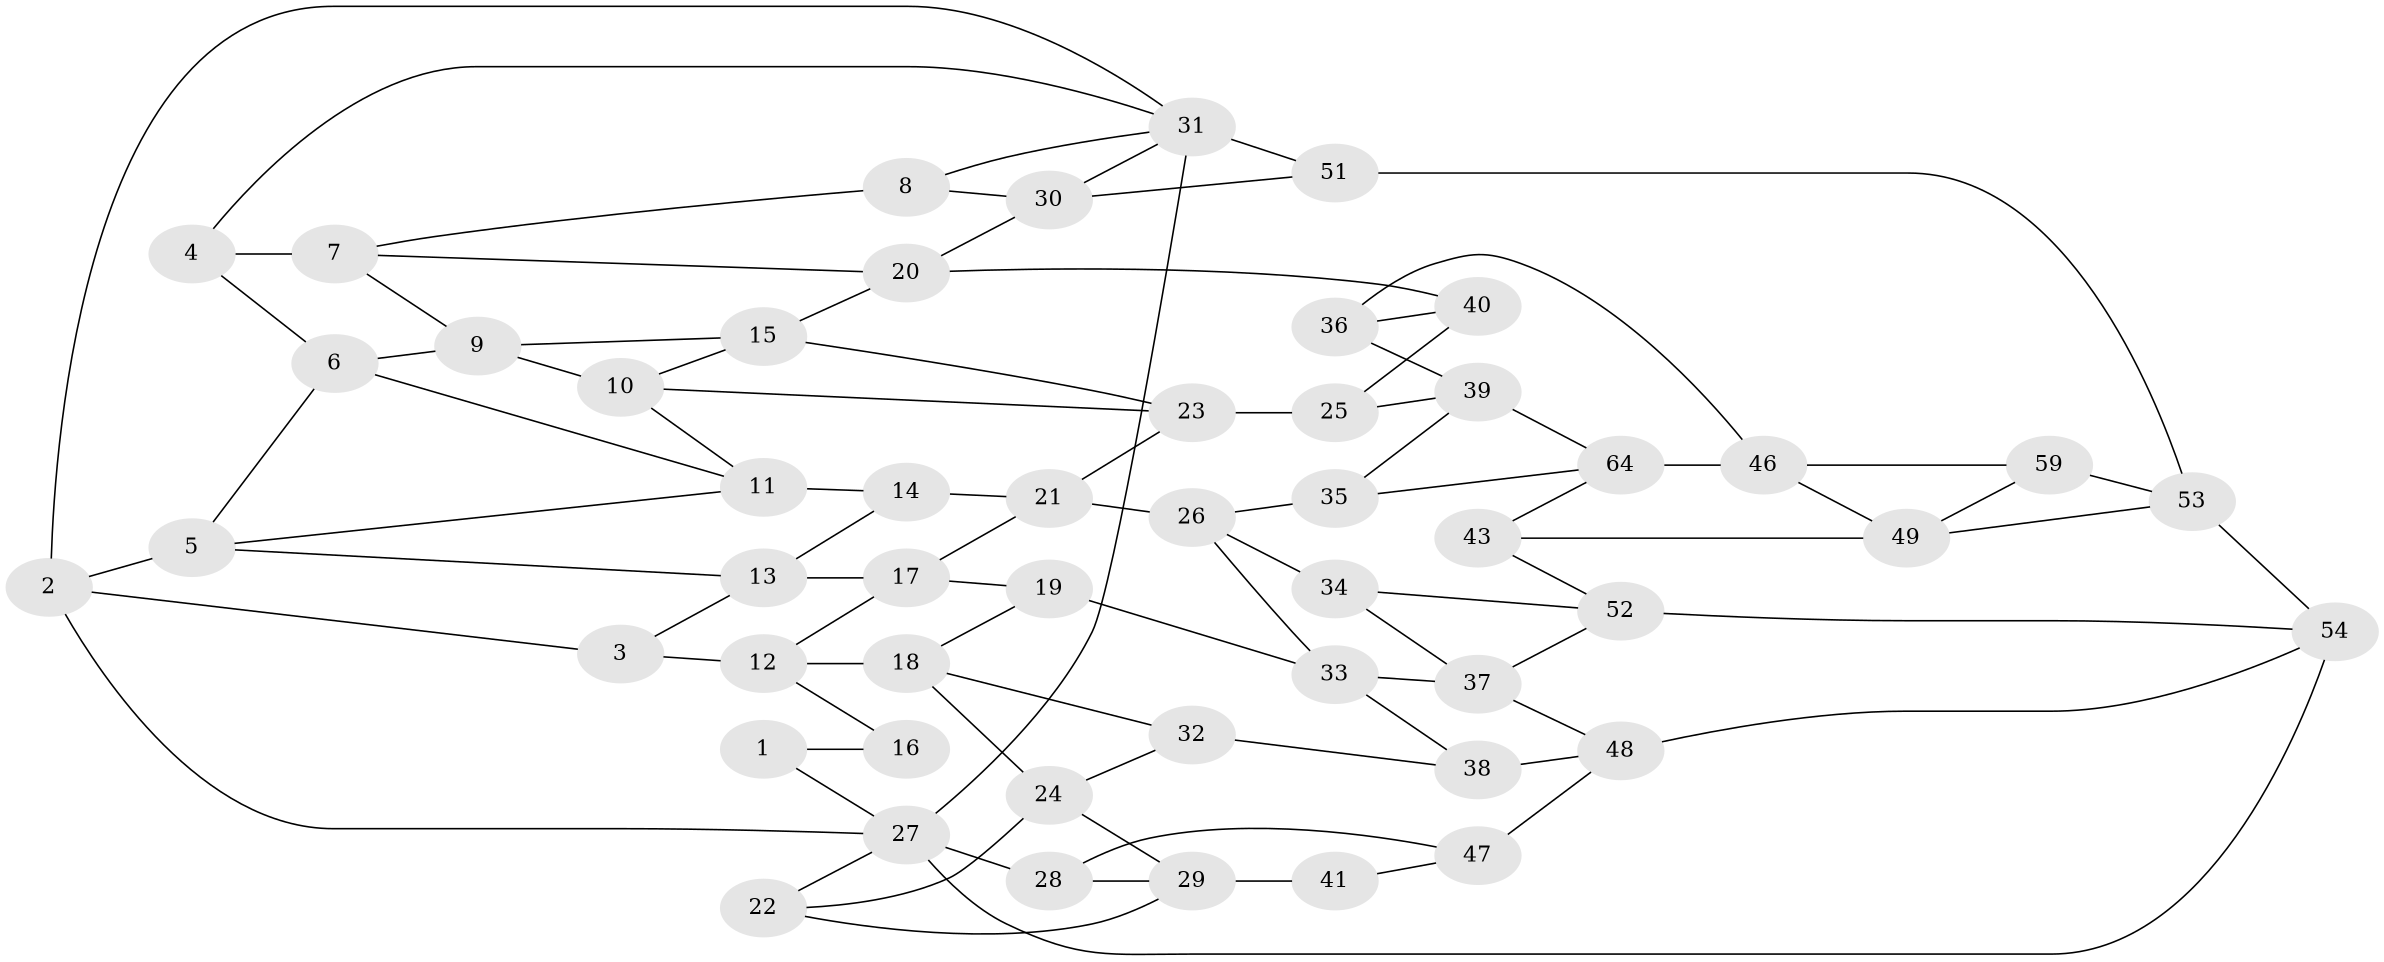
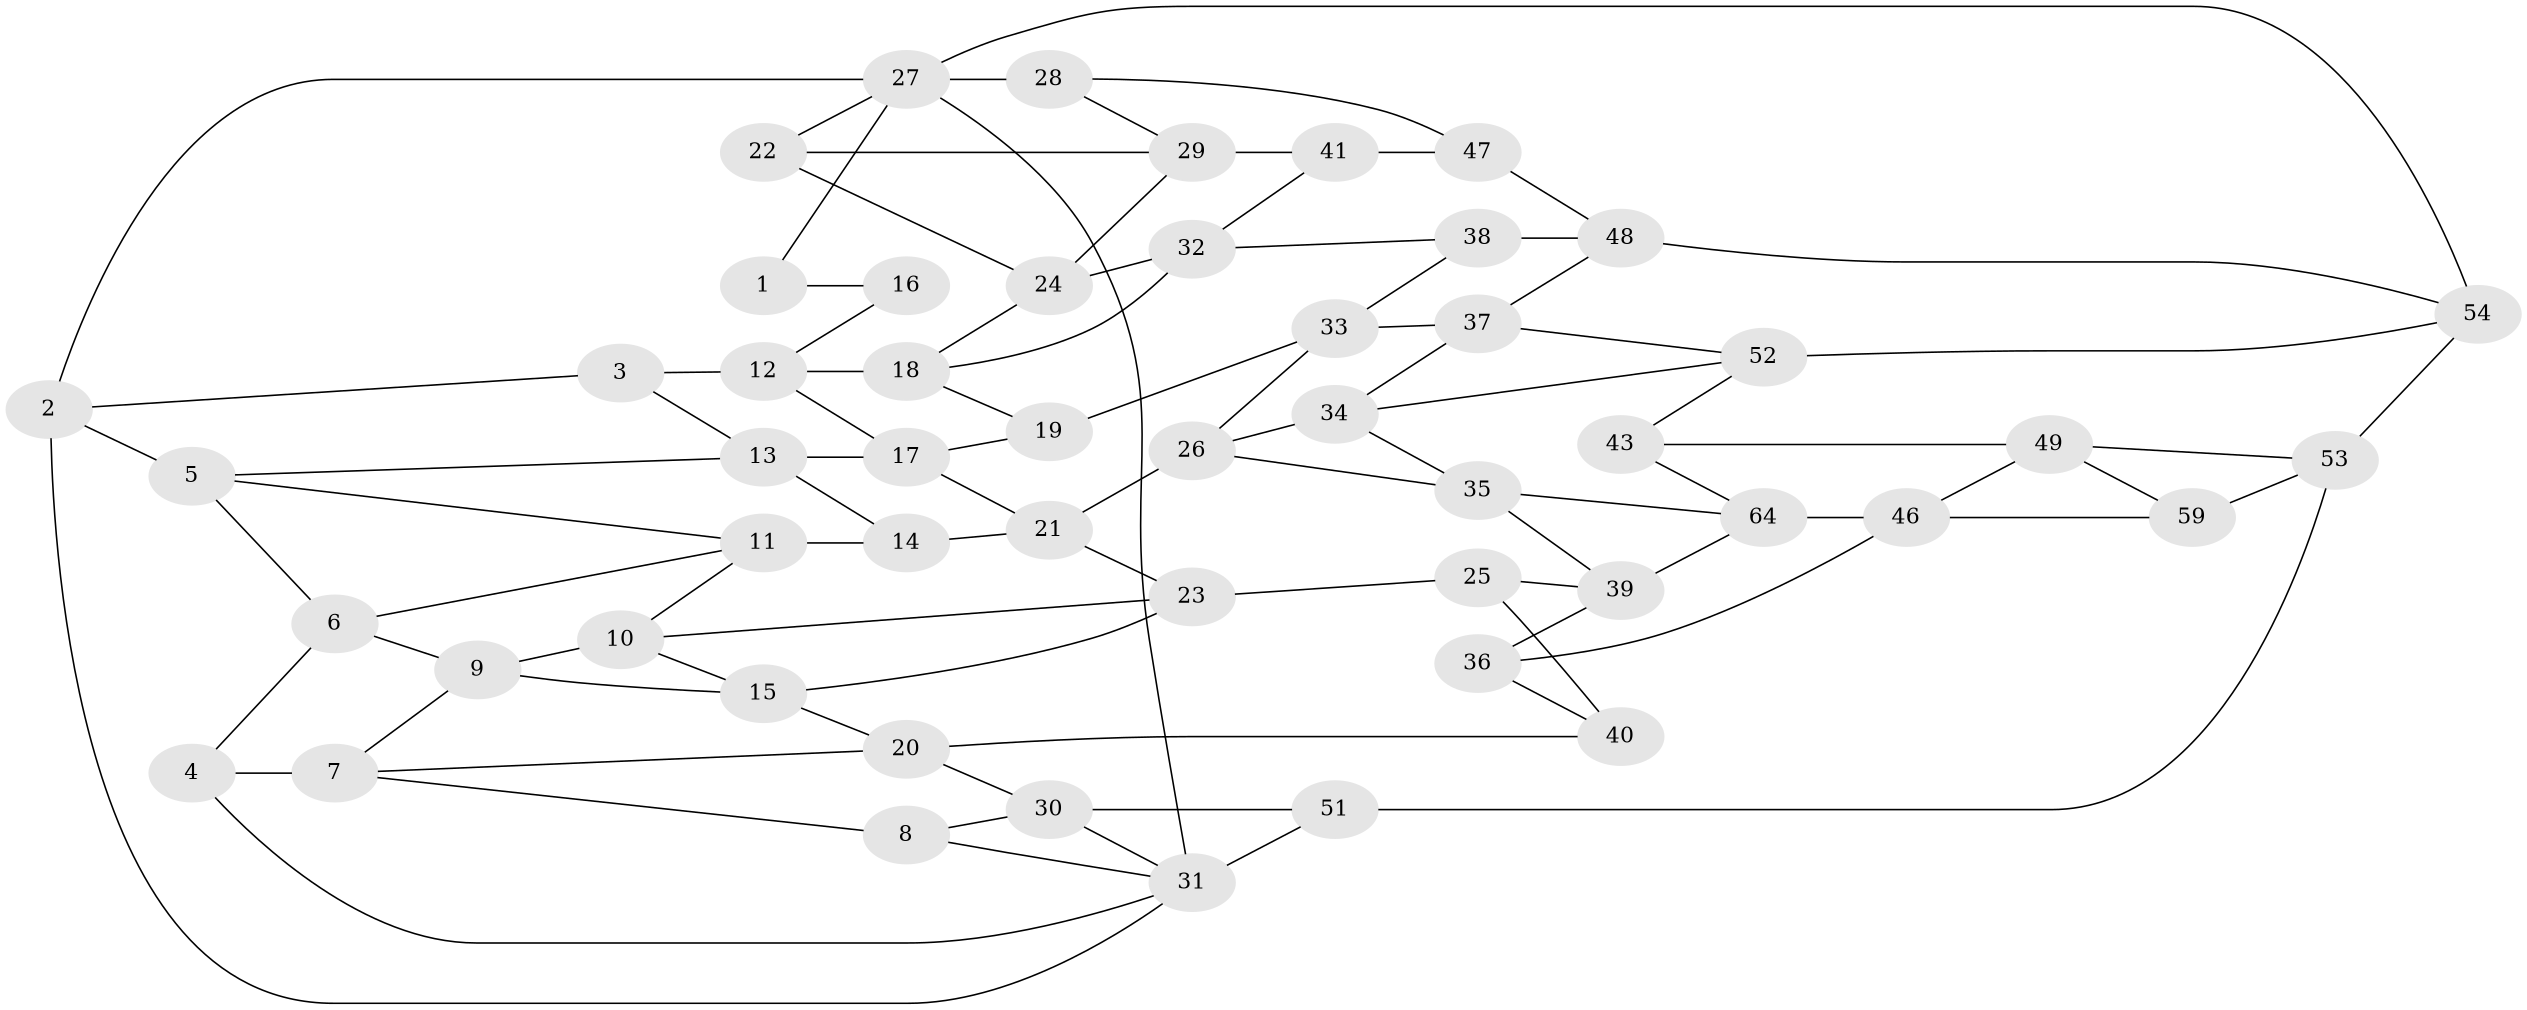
none -> (1263, 201)
none -> (1407, 452)
